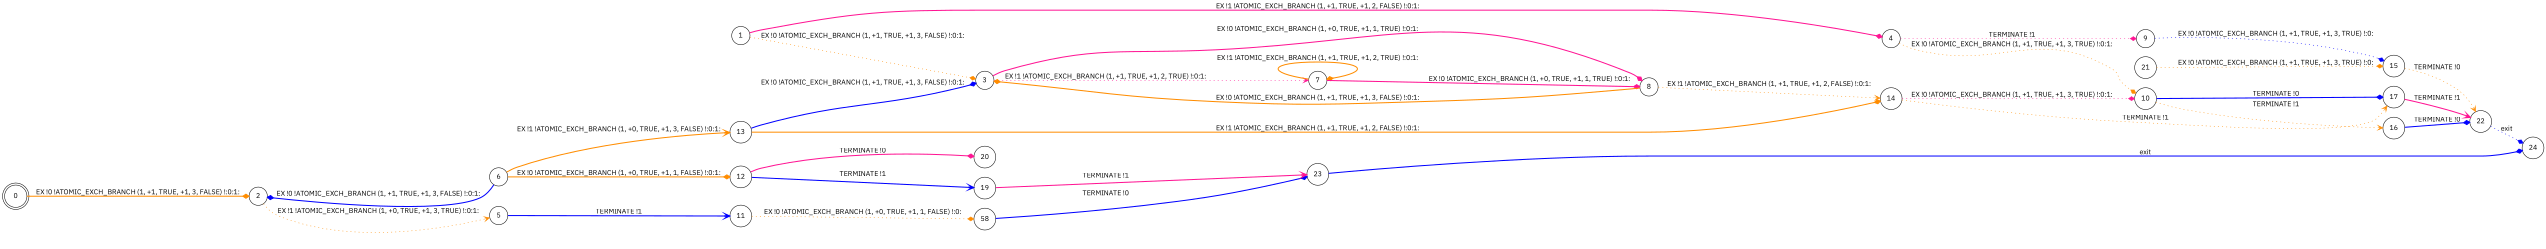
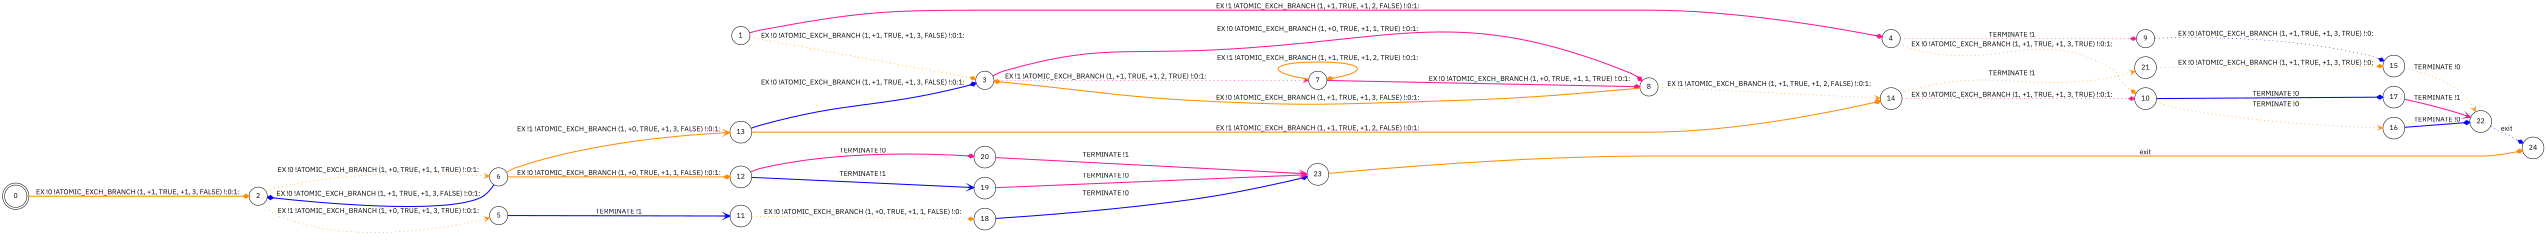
(2276, 104) -> (2276, 104)
(2145, 123) -> (2015, 81)
(1922, 156) -> (1922, 156)
none -> (1149, 166)
none -> (375, 175)
(1106, 176) -> (1106, 176)
(985, 219) -> (985, 219)
